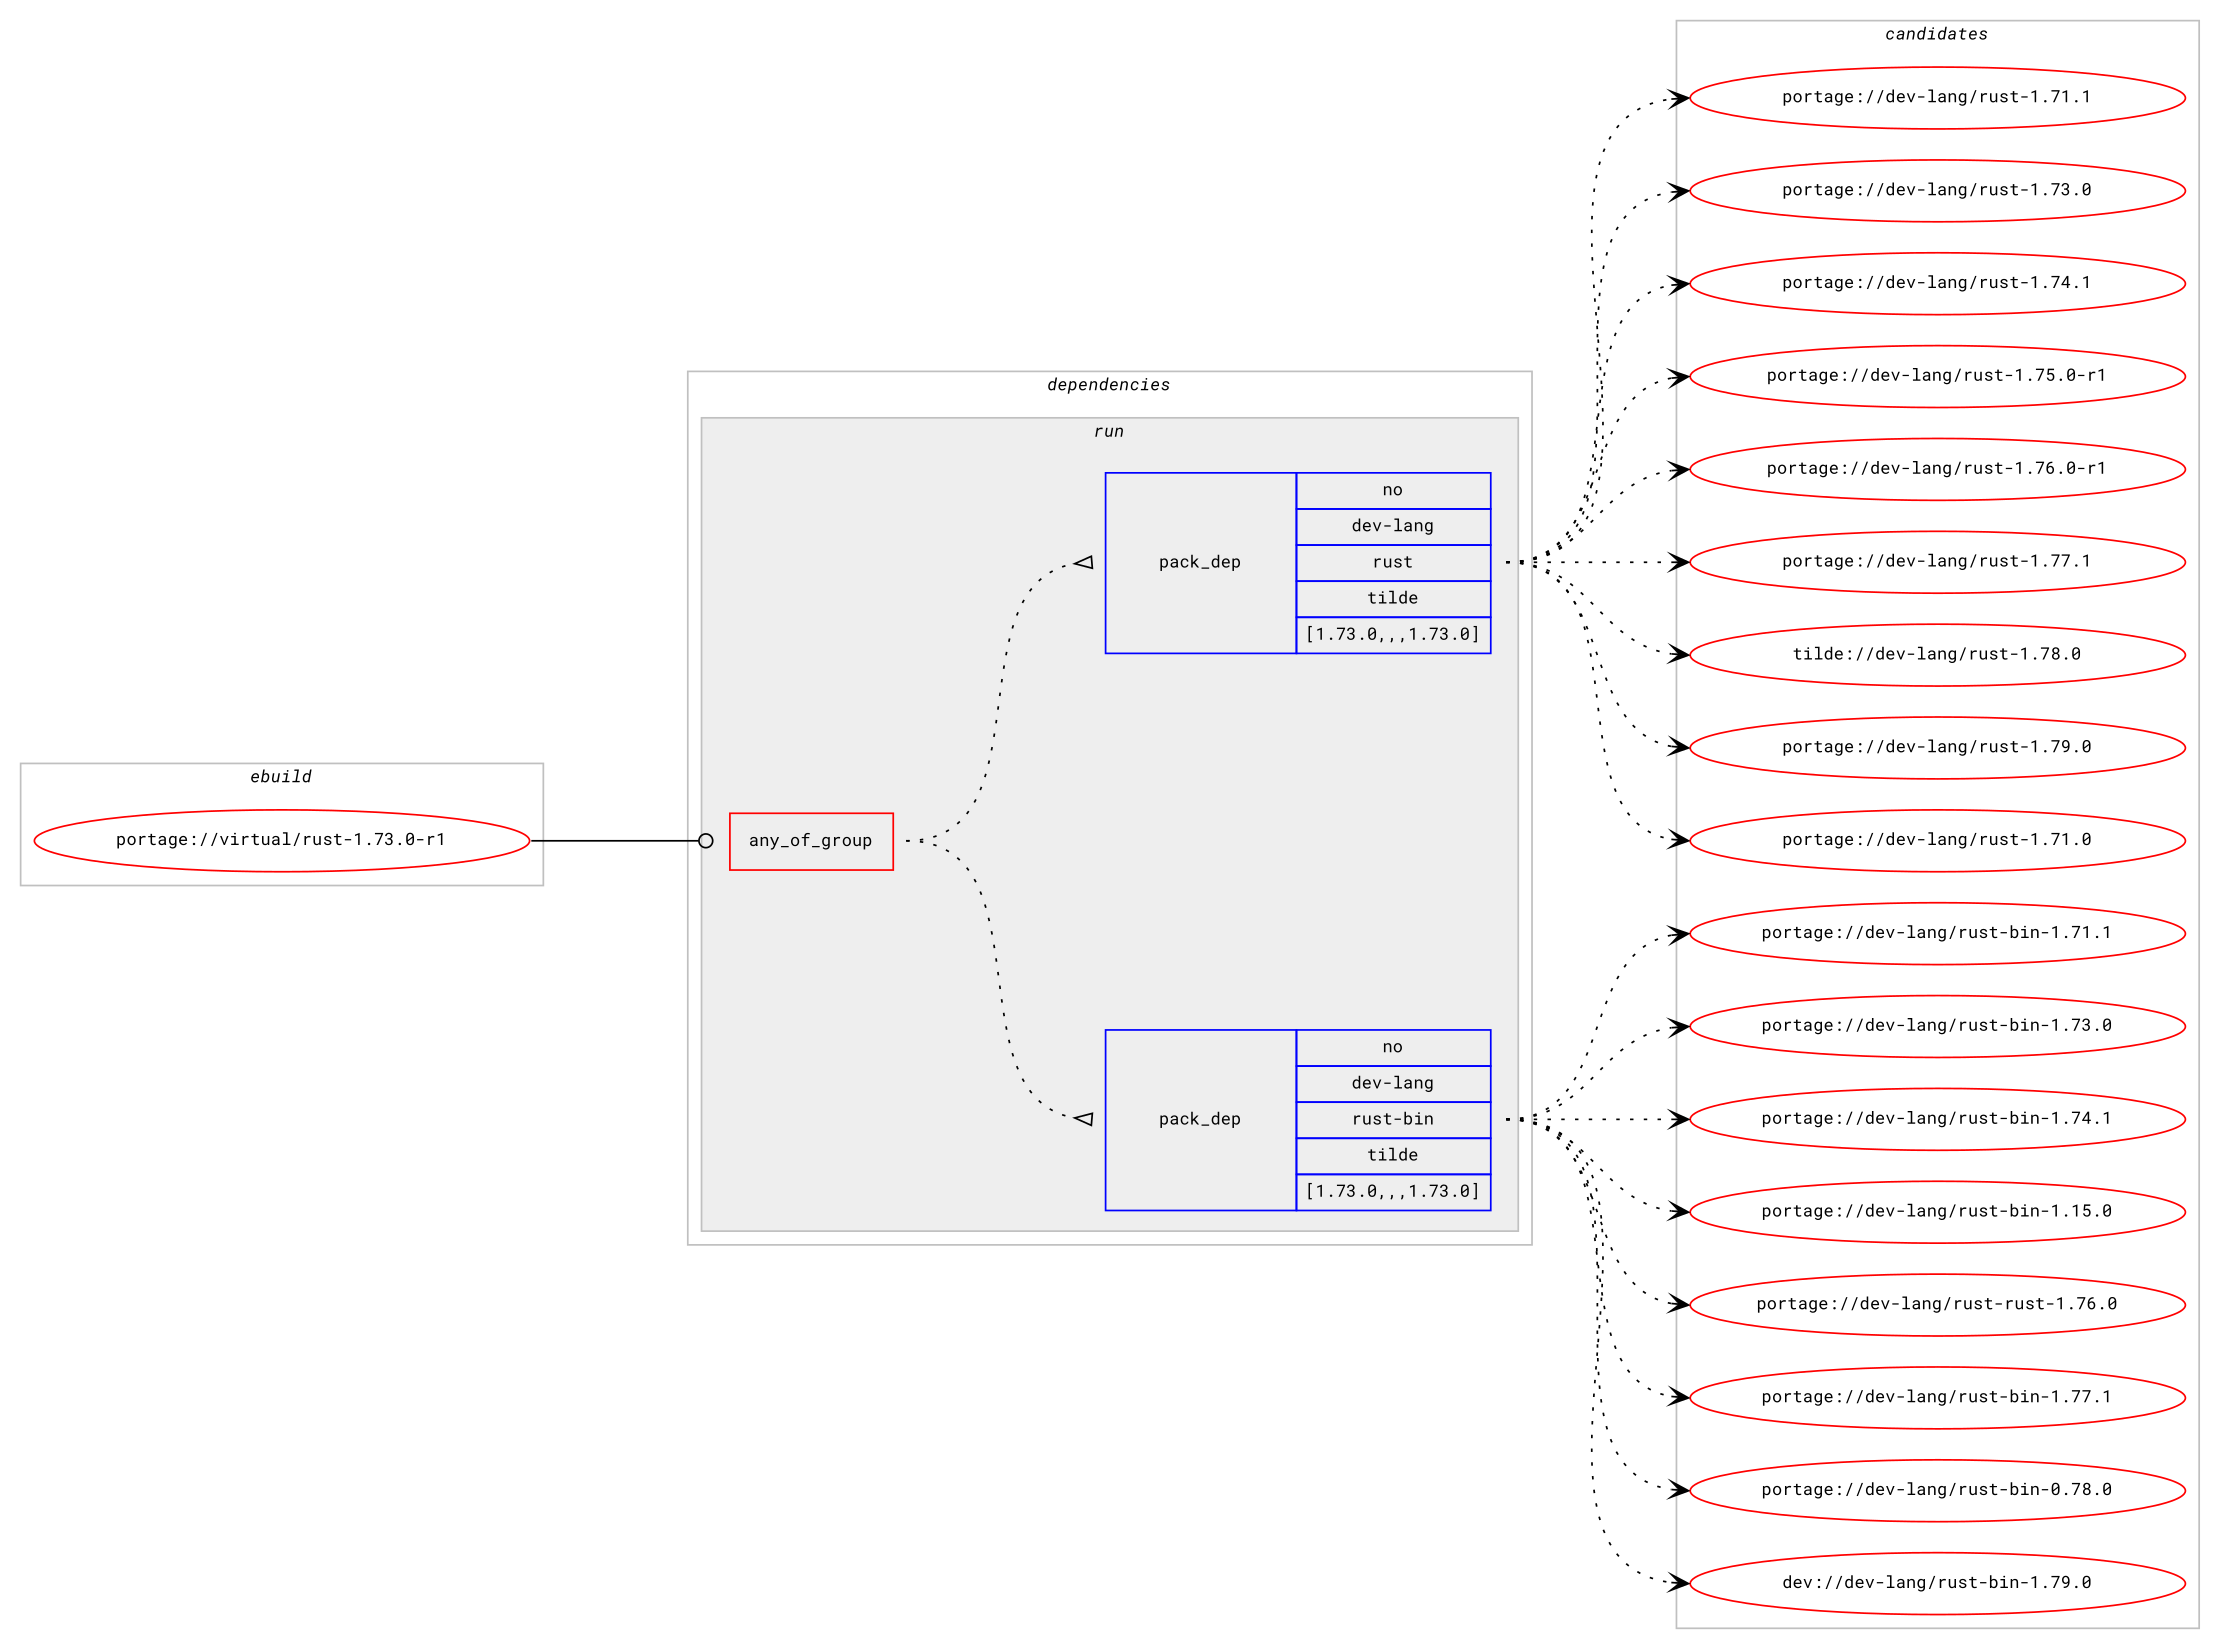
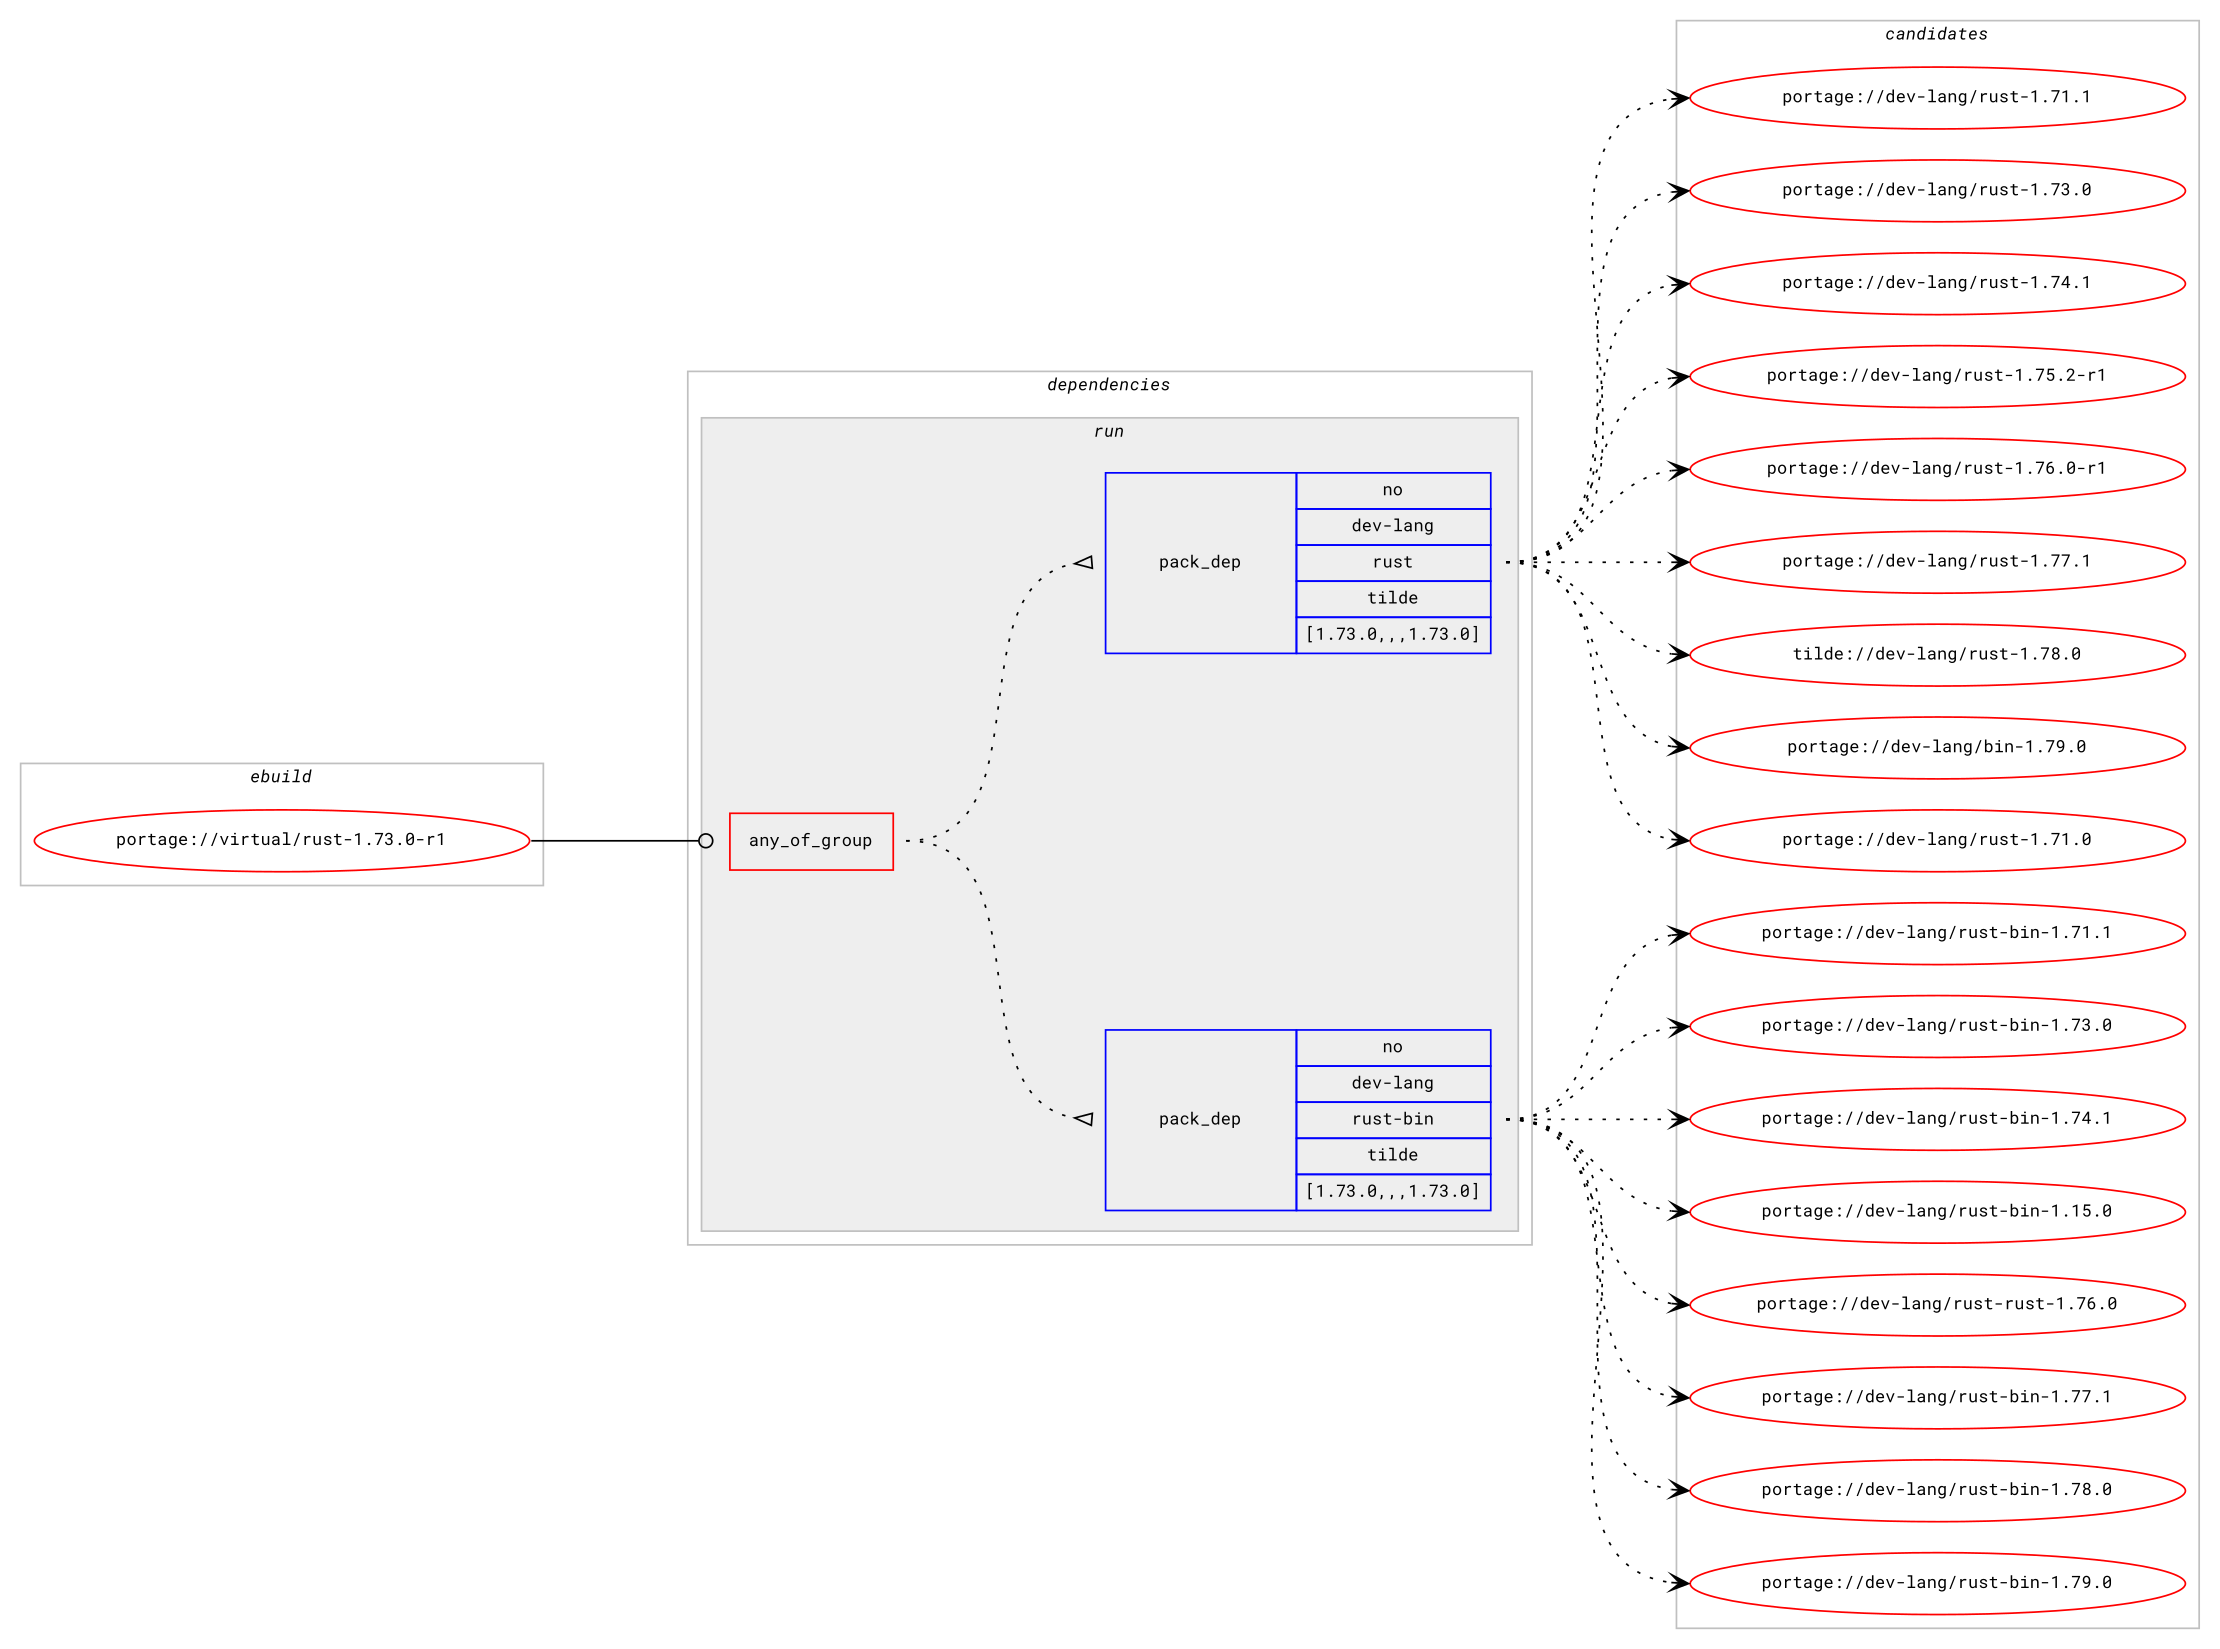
(1938, 377) -> (1938, 377)
(1938, 748) -> (1938, 748)
(1938, 1491) -> (1938, 1491)
(1938, 1584) -> (1938, 1584)
